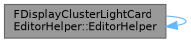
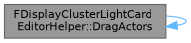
(85, 21) -> (85, 21)
